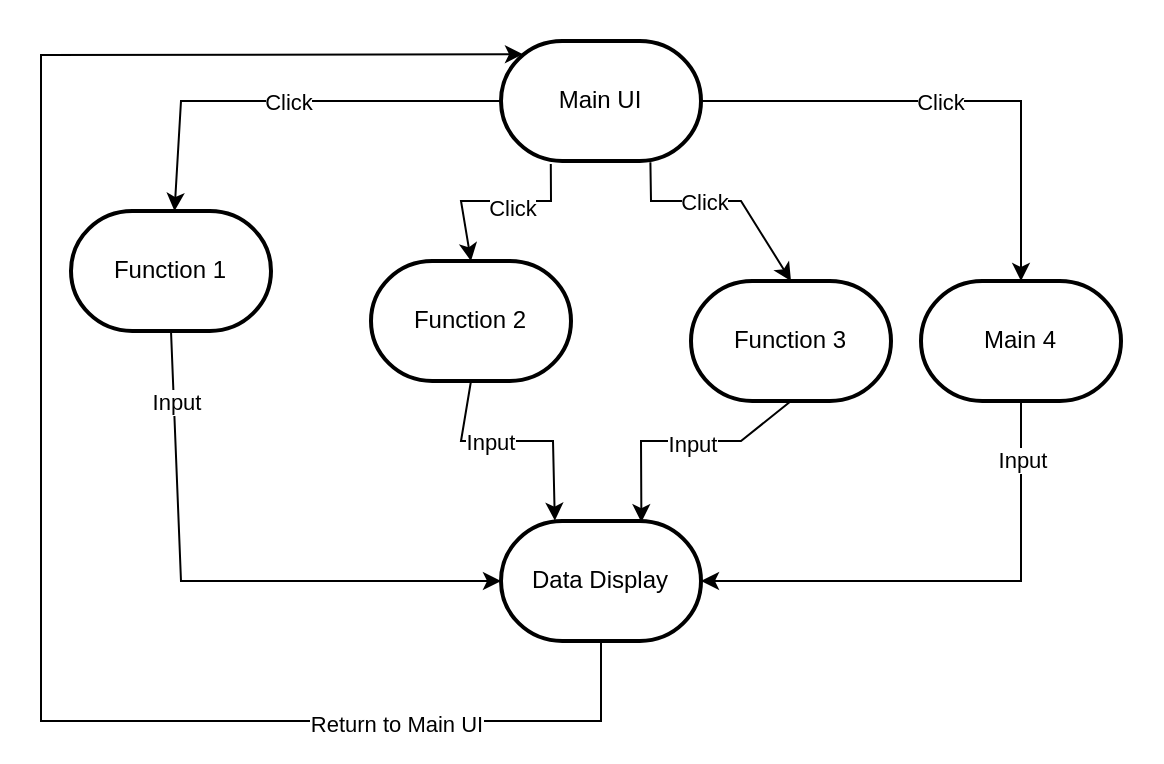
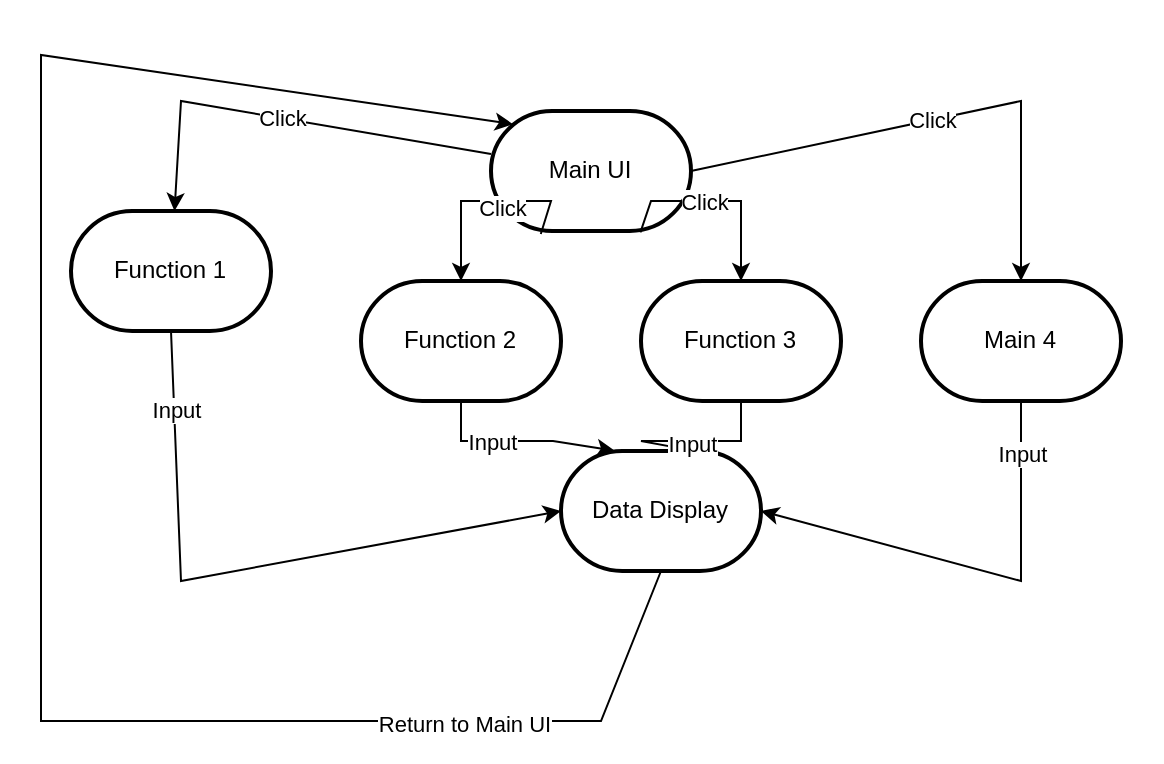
(601, 101) -> (591, 171)
(471, 321) -> (461, 341)
(791, 341) -> (741, 341)
(601, 581) -> (661, 511)
